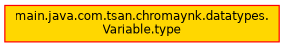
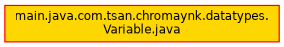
(142, 24) -> (142, 24)
